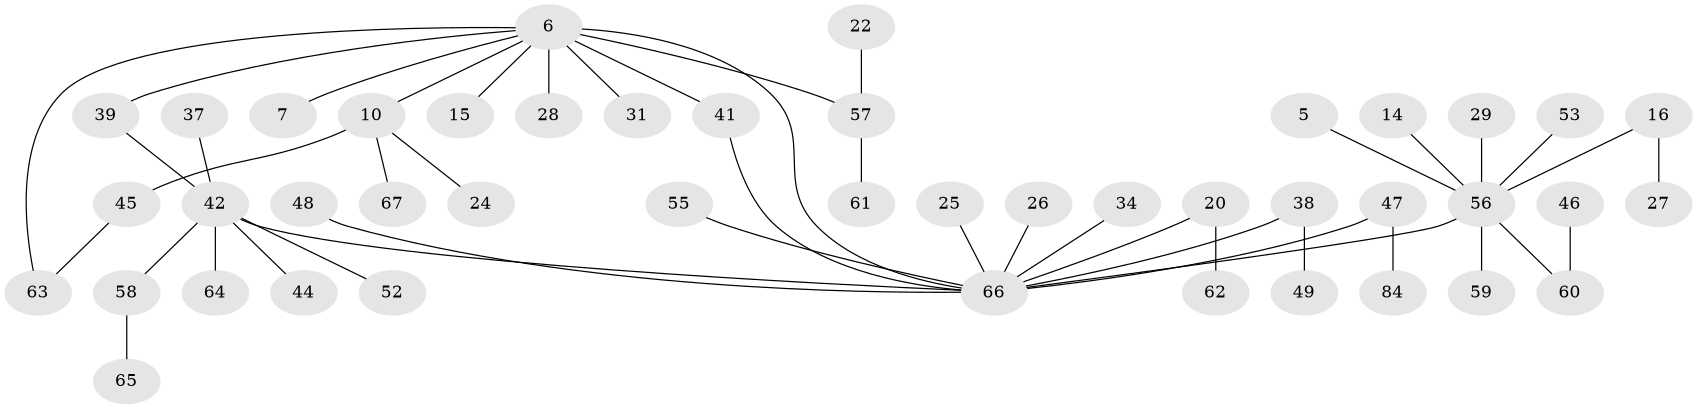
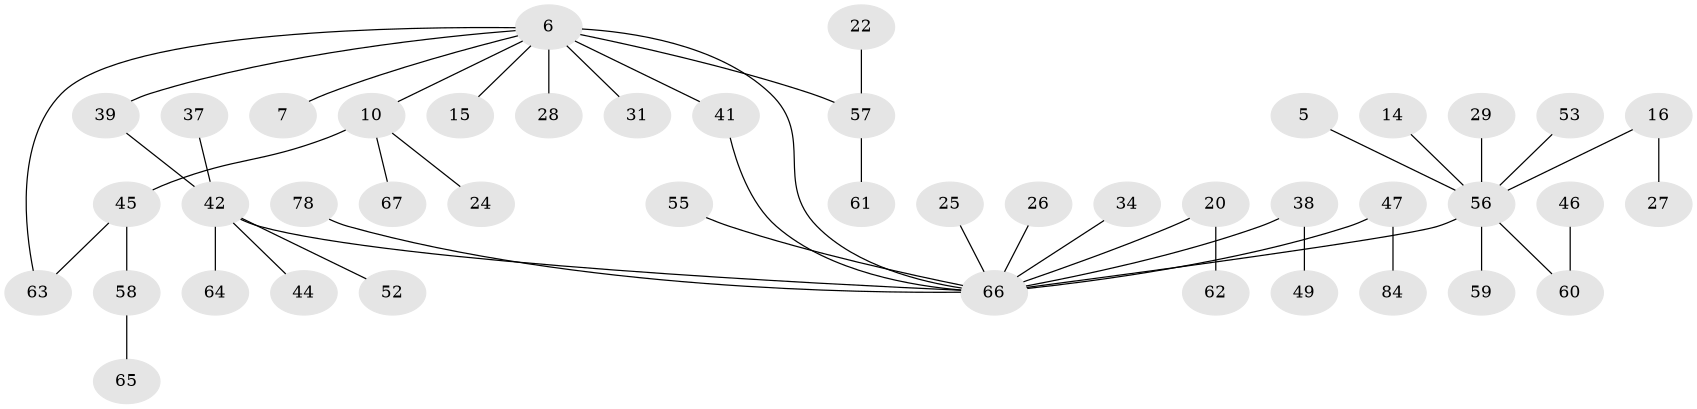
(304, 204) -> (304, 204)
(171, 248) -> (127, 249)
